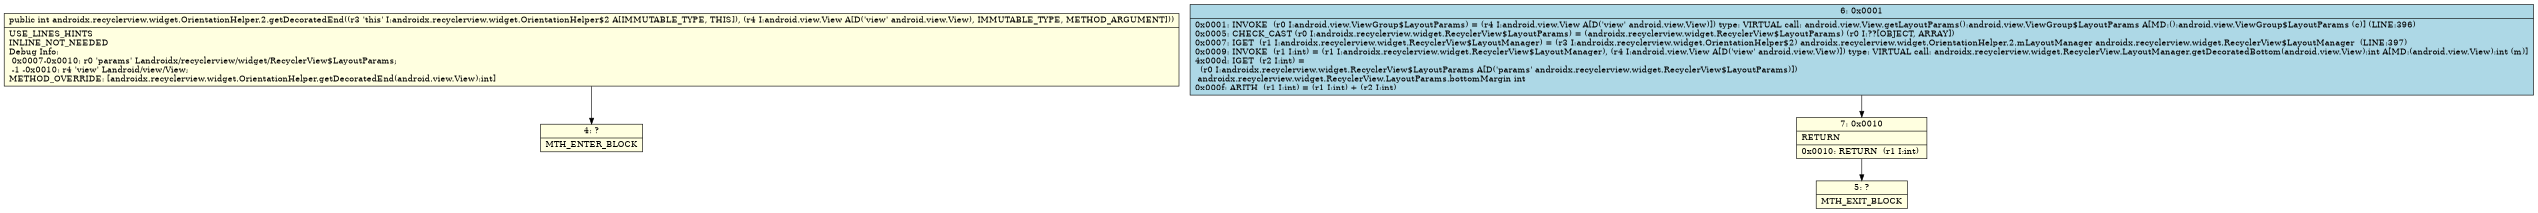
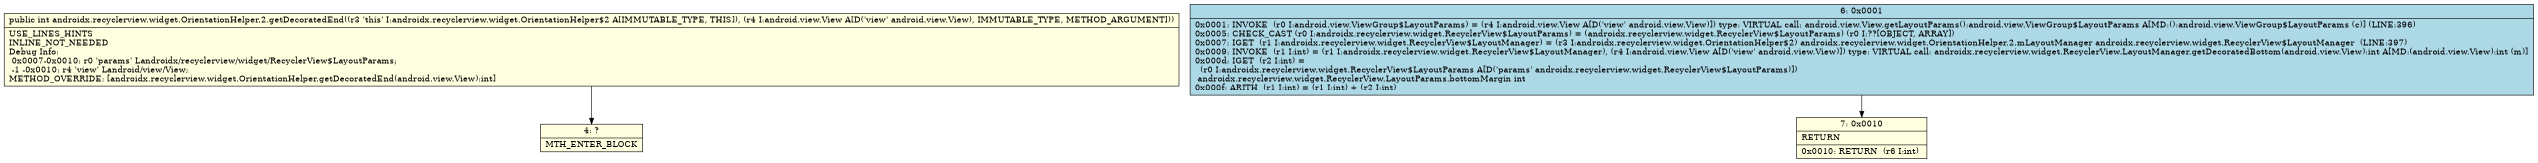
(1252, 61) -> (1252, 61)
(1862, 152) -> (1862, 152)
(1862, 195) -> none
